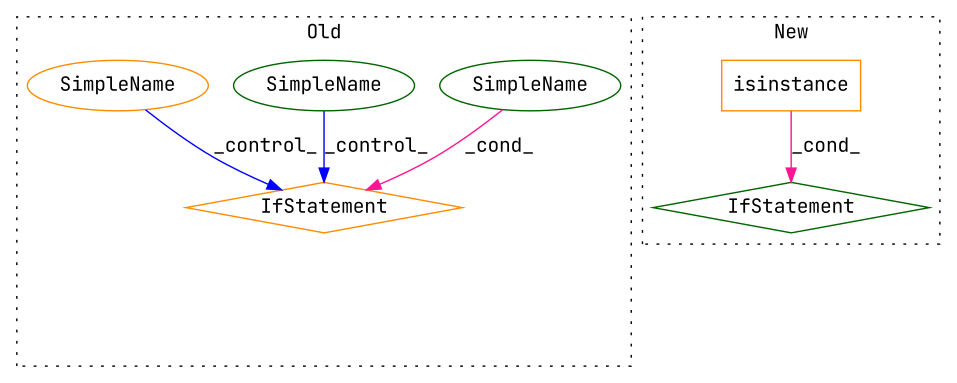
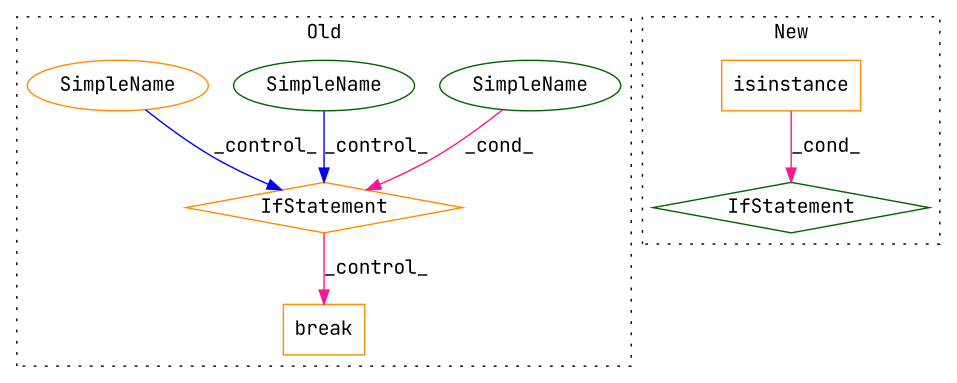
none -> (324, 330)
